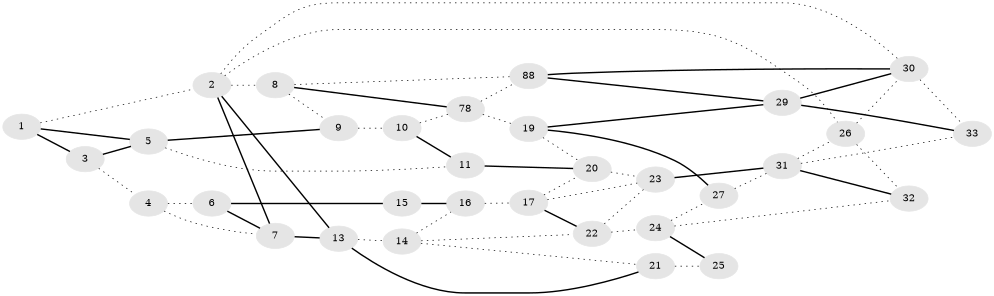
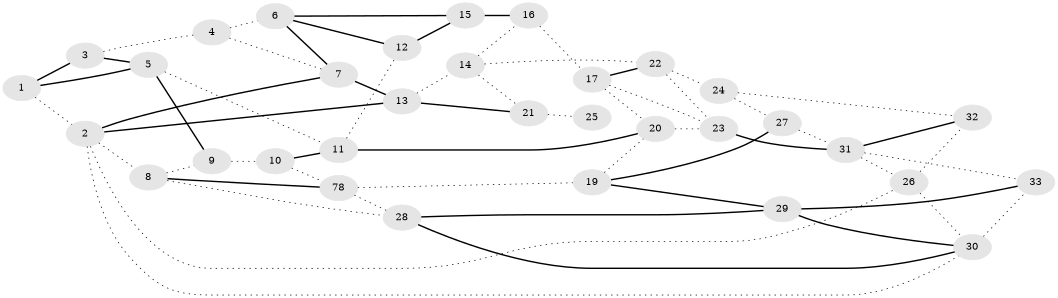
none -> (402, 48)
(529, 76) -> (402, 218)
(687, 247) -> none
